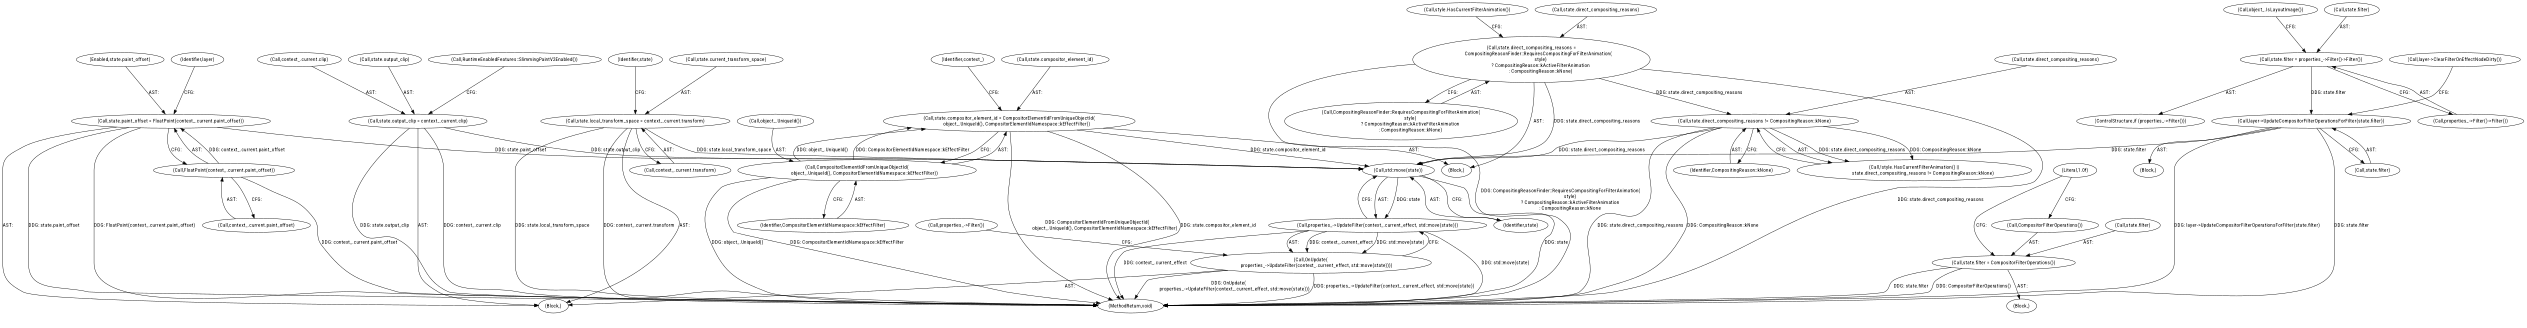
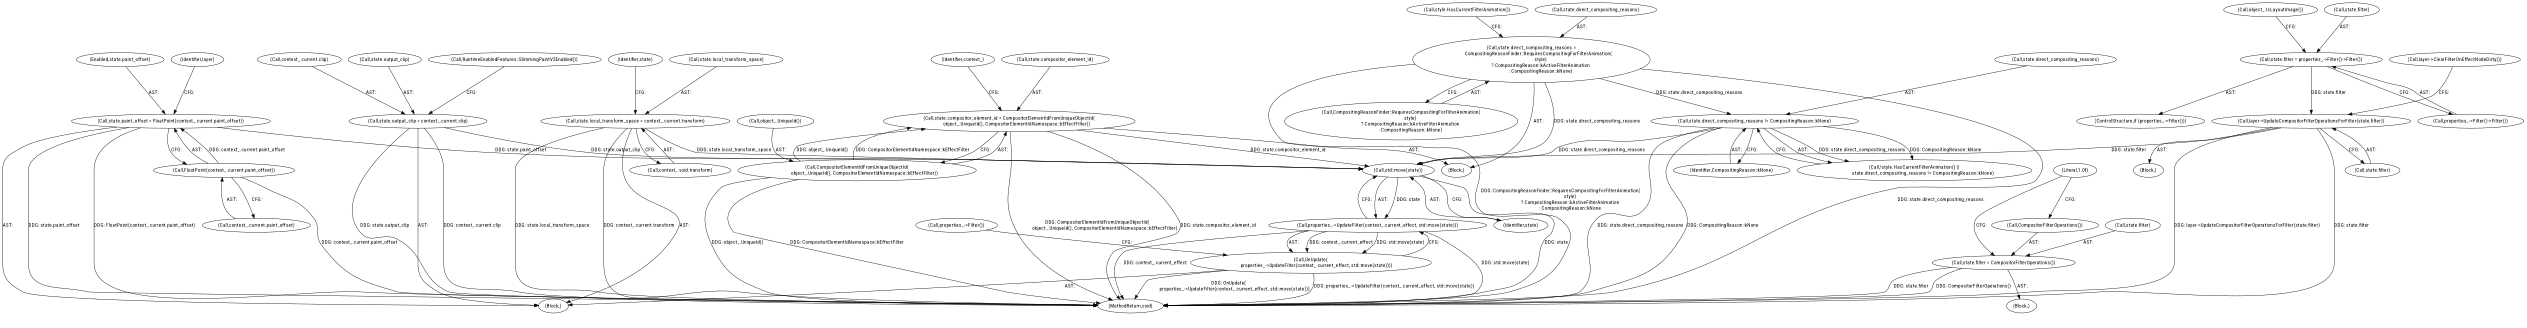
(726, 60) -> (726, 60)
(680, 170) -> (680, 170)
(823, 225) -> none
